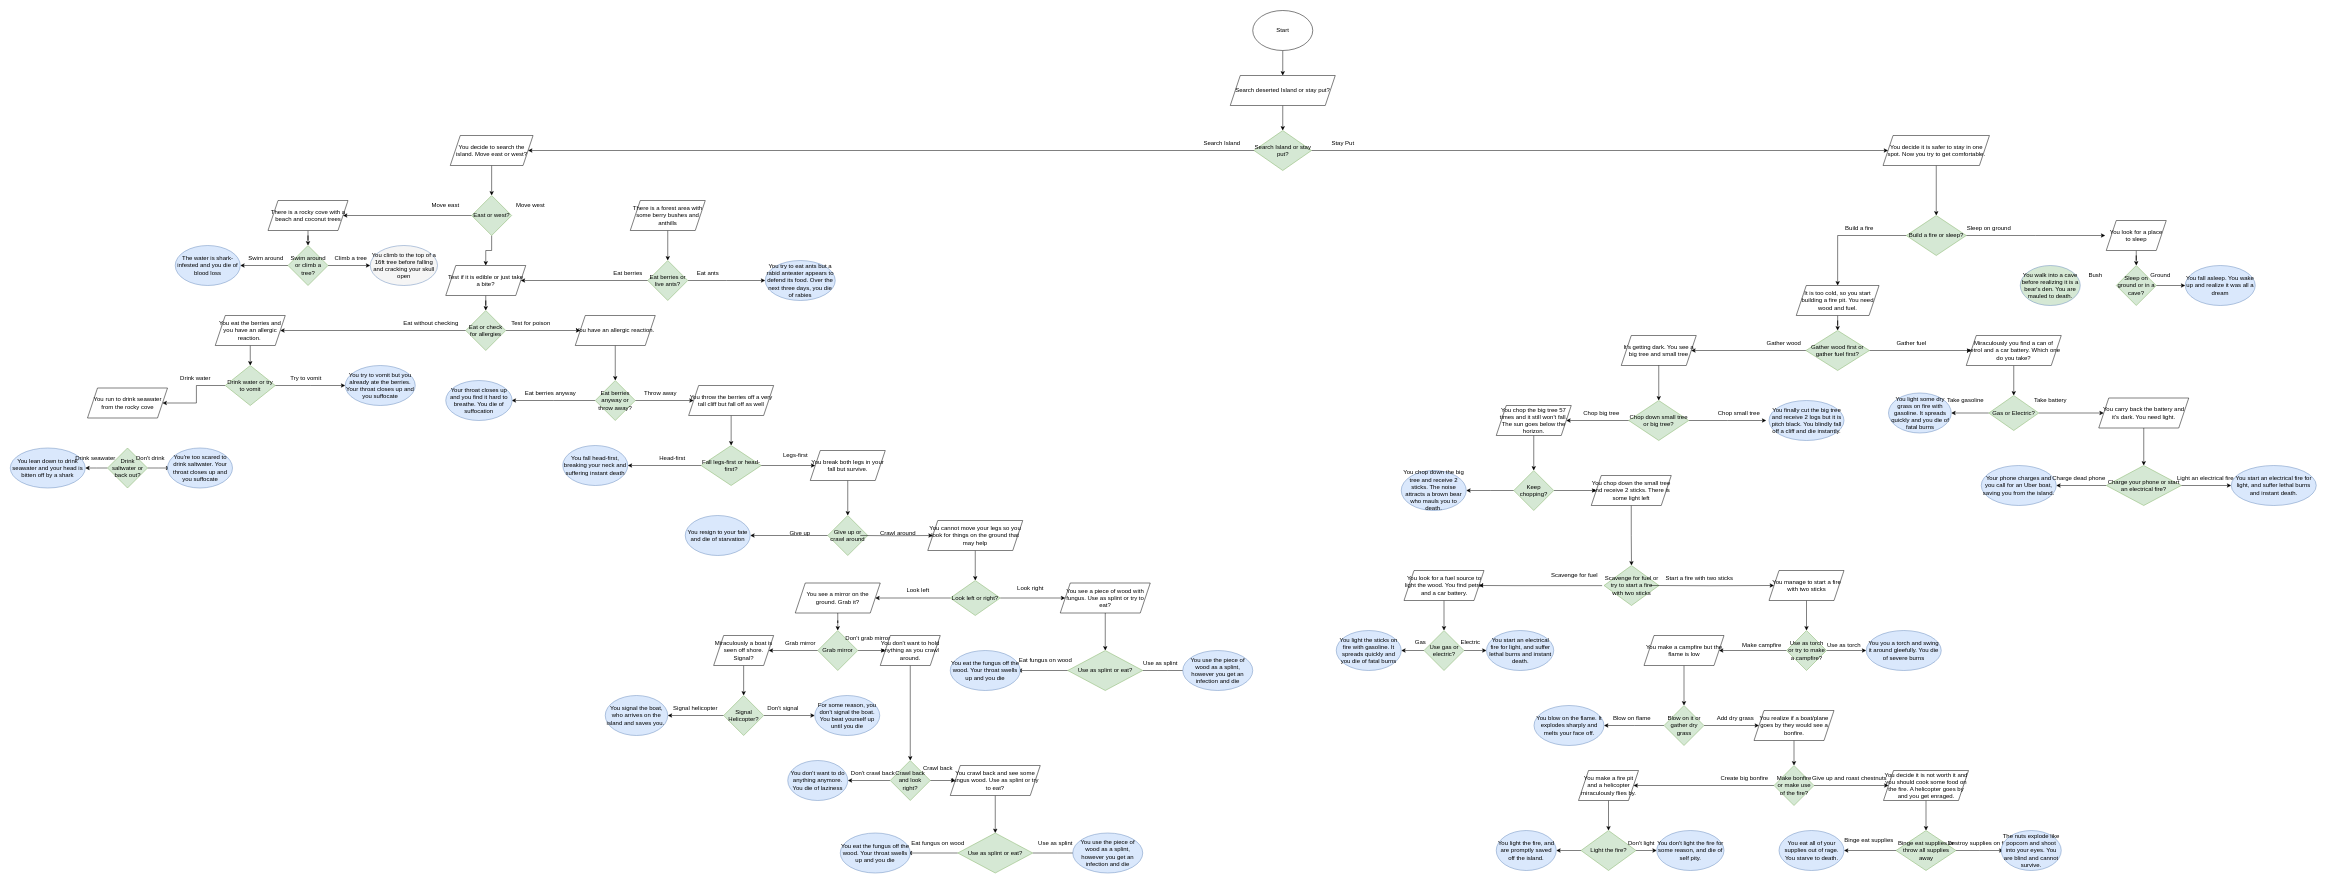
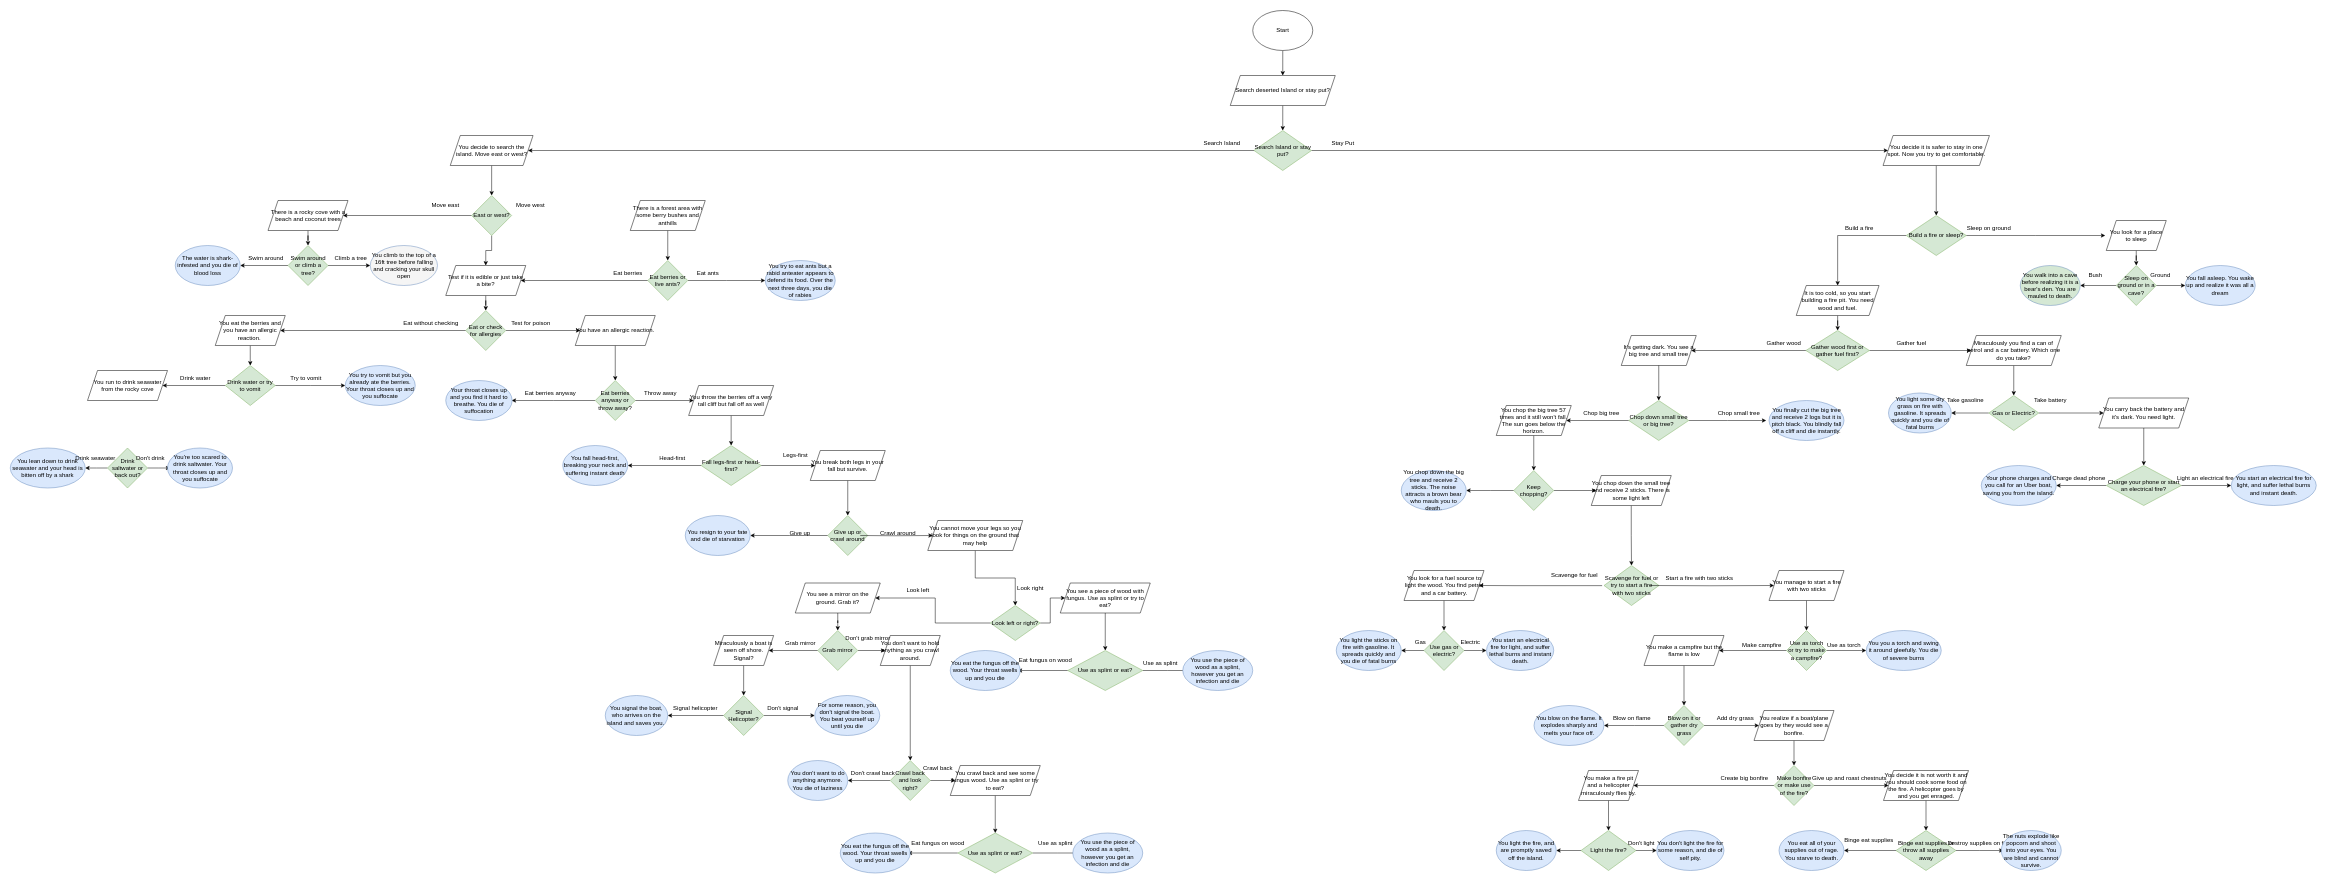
none -> (2084, 285)
(128, 403) -> (128, 385)
(975, 598) -> (1015, 623)
